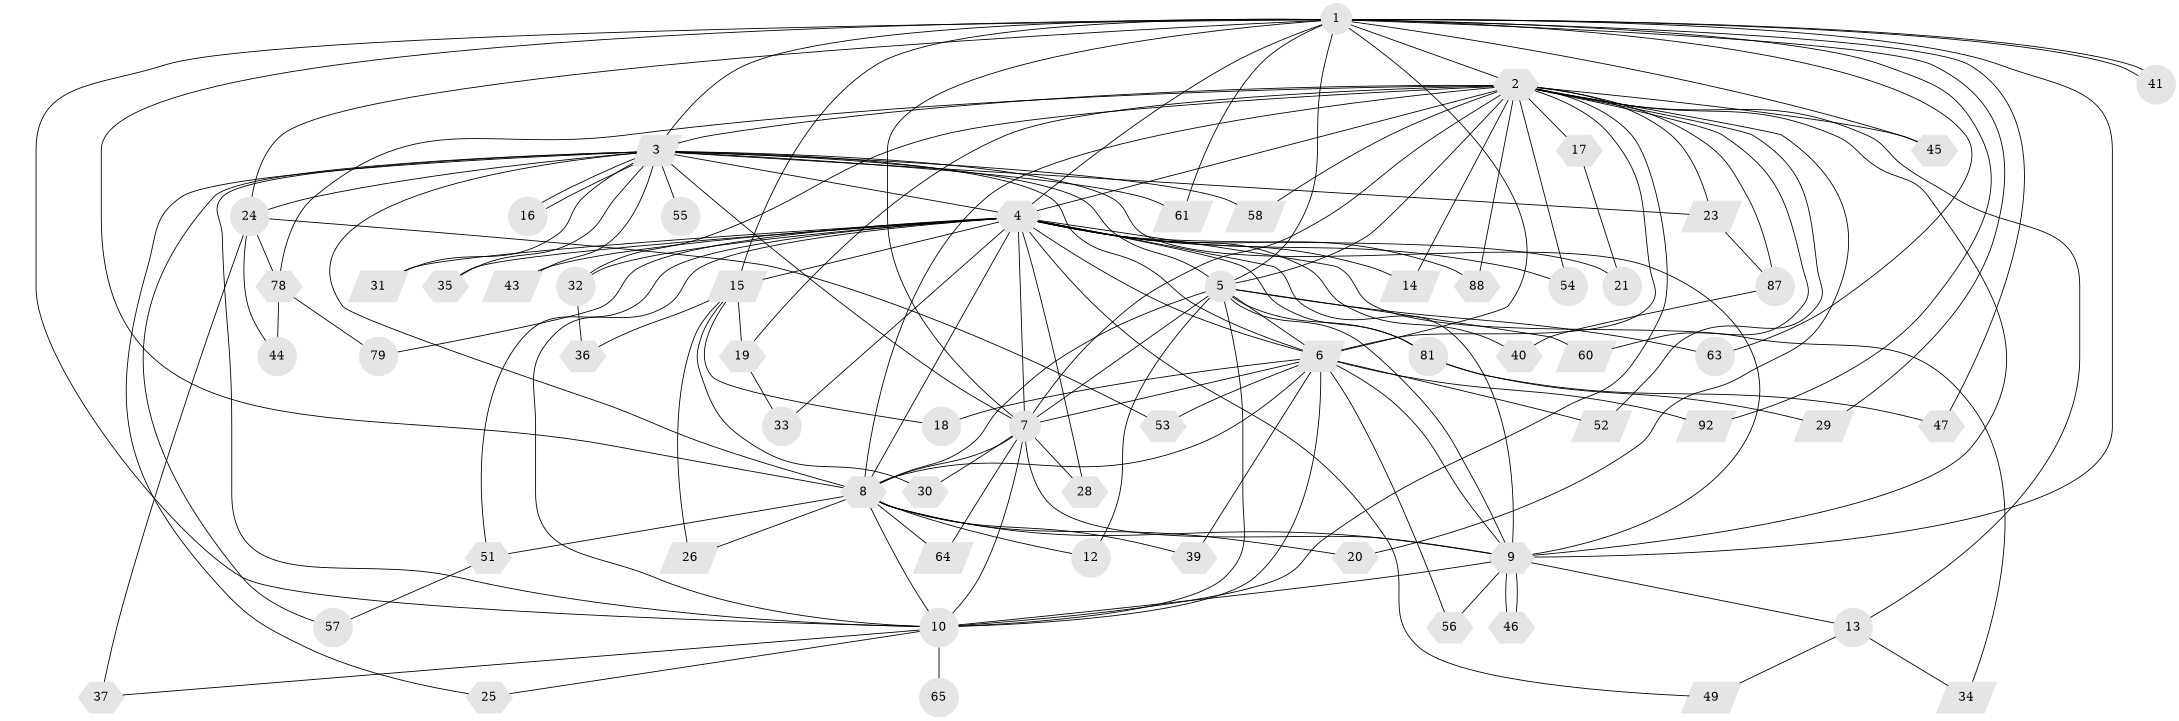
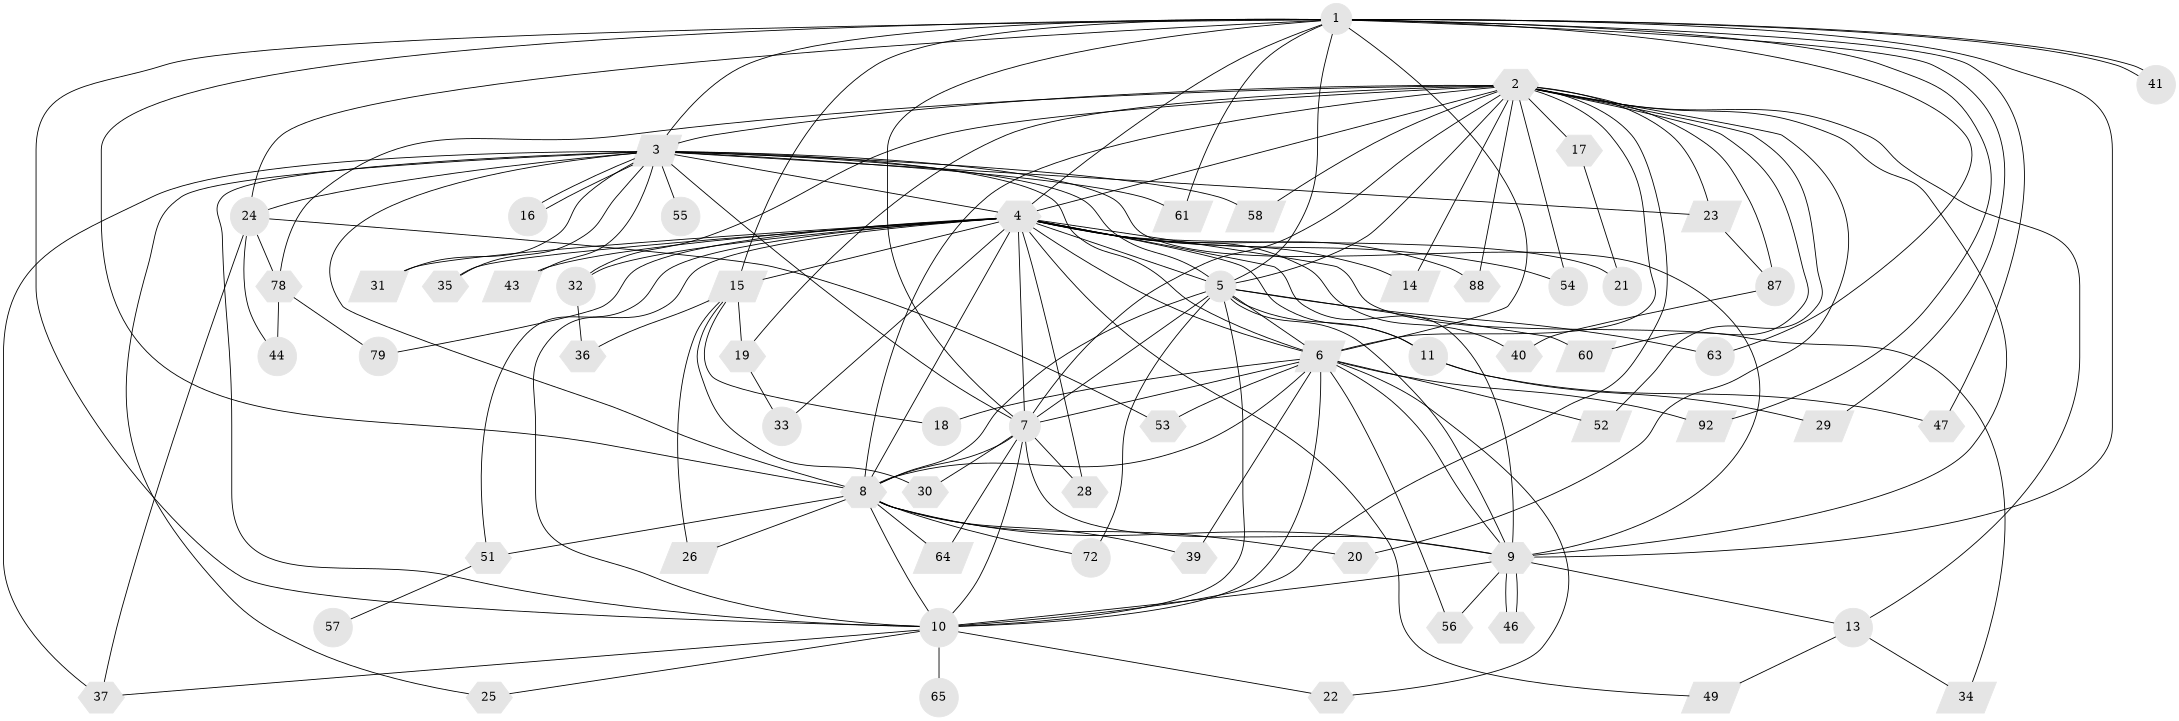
(1424, 51) -> none
(1935, 151) -> none
(189, 230) -> (129, 208)
none -> (1147, 261)
(1428, 356) -> (1428, 356)
(1091, 558) -> (1091, 558)
none -> (1331, 698)
